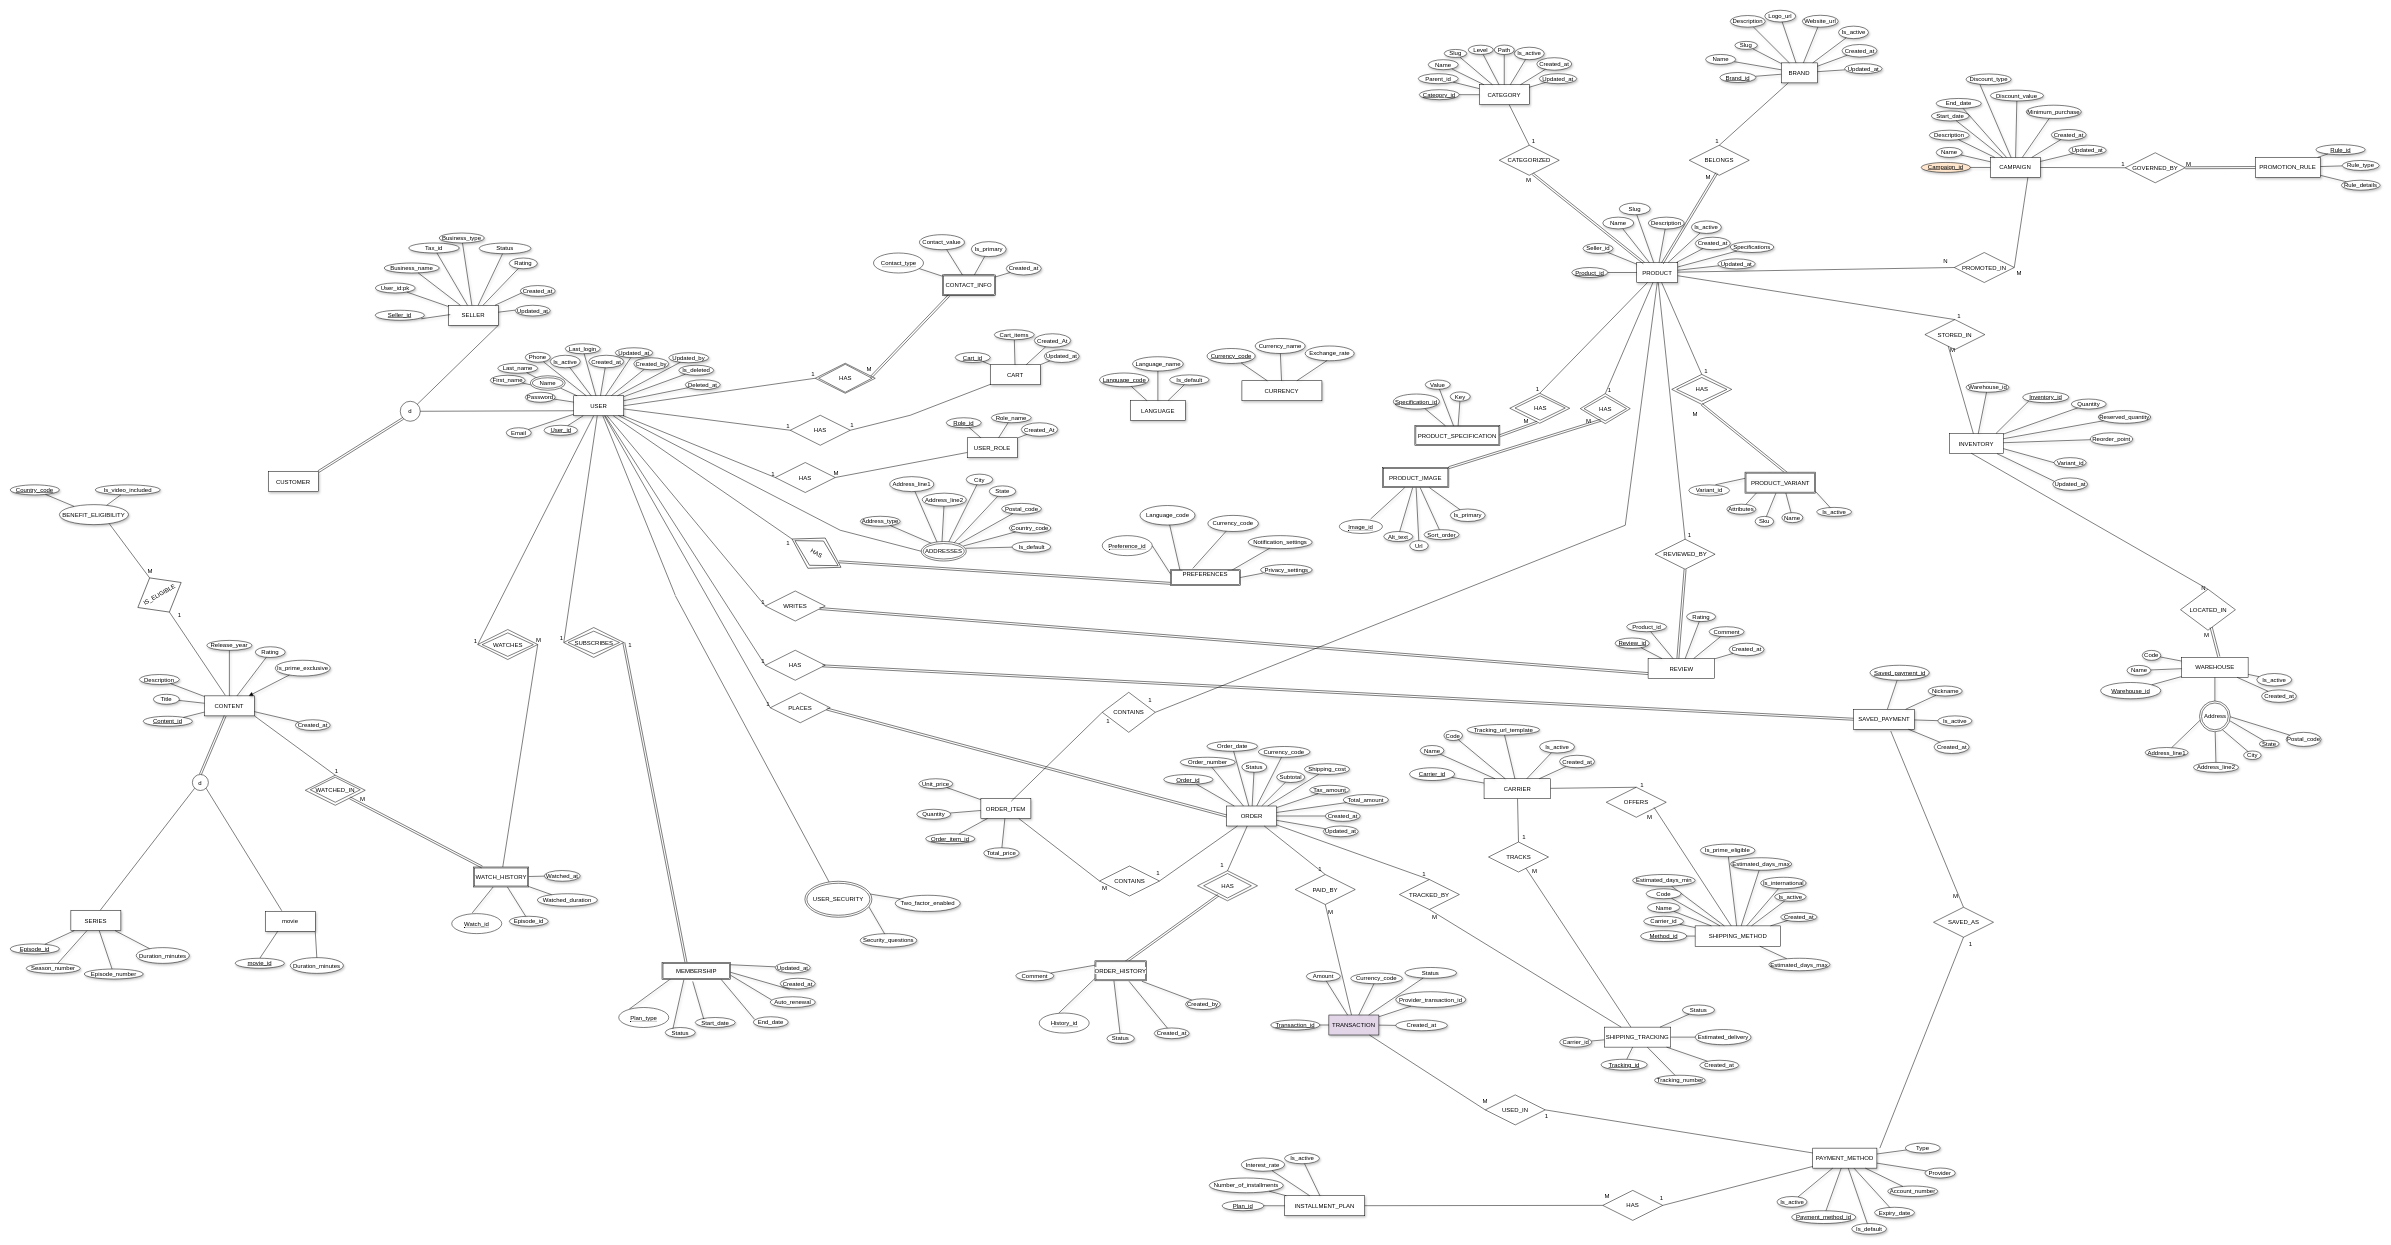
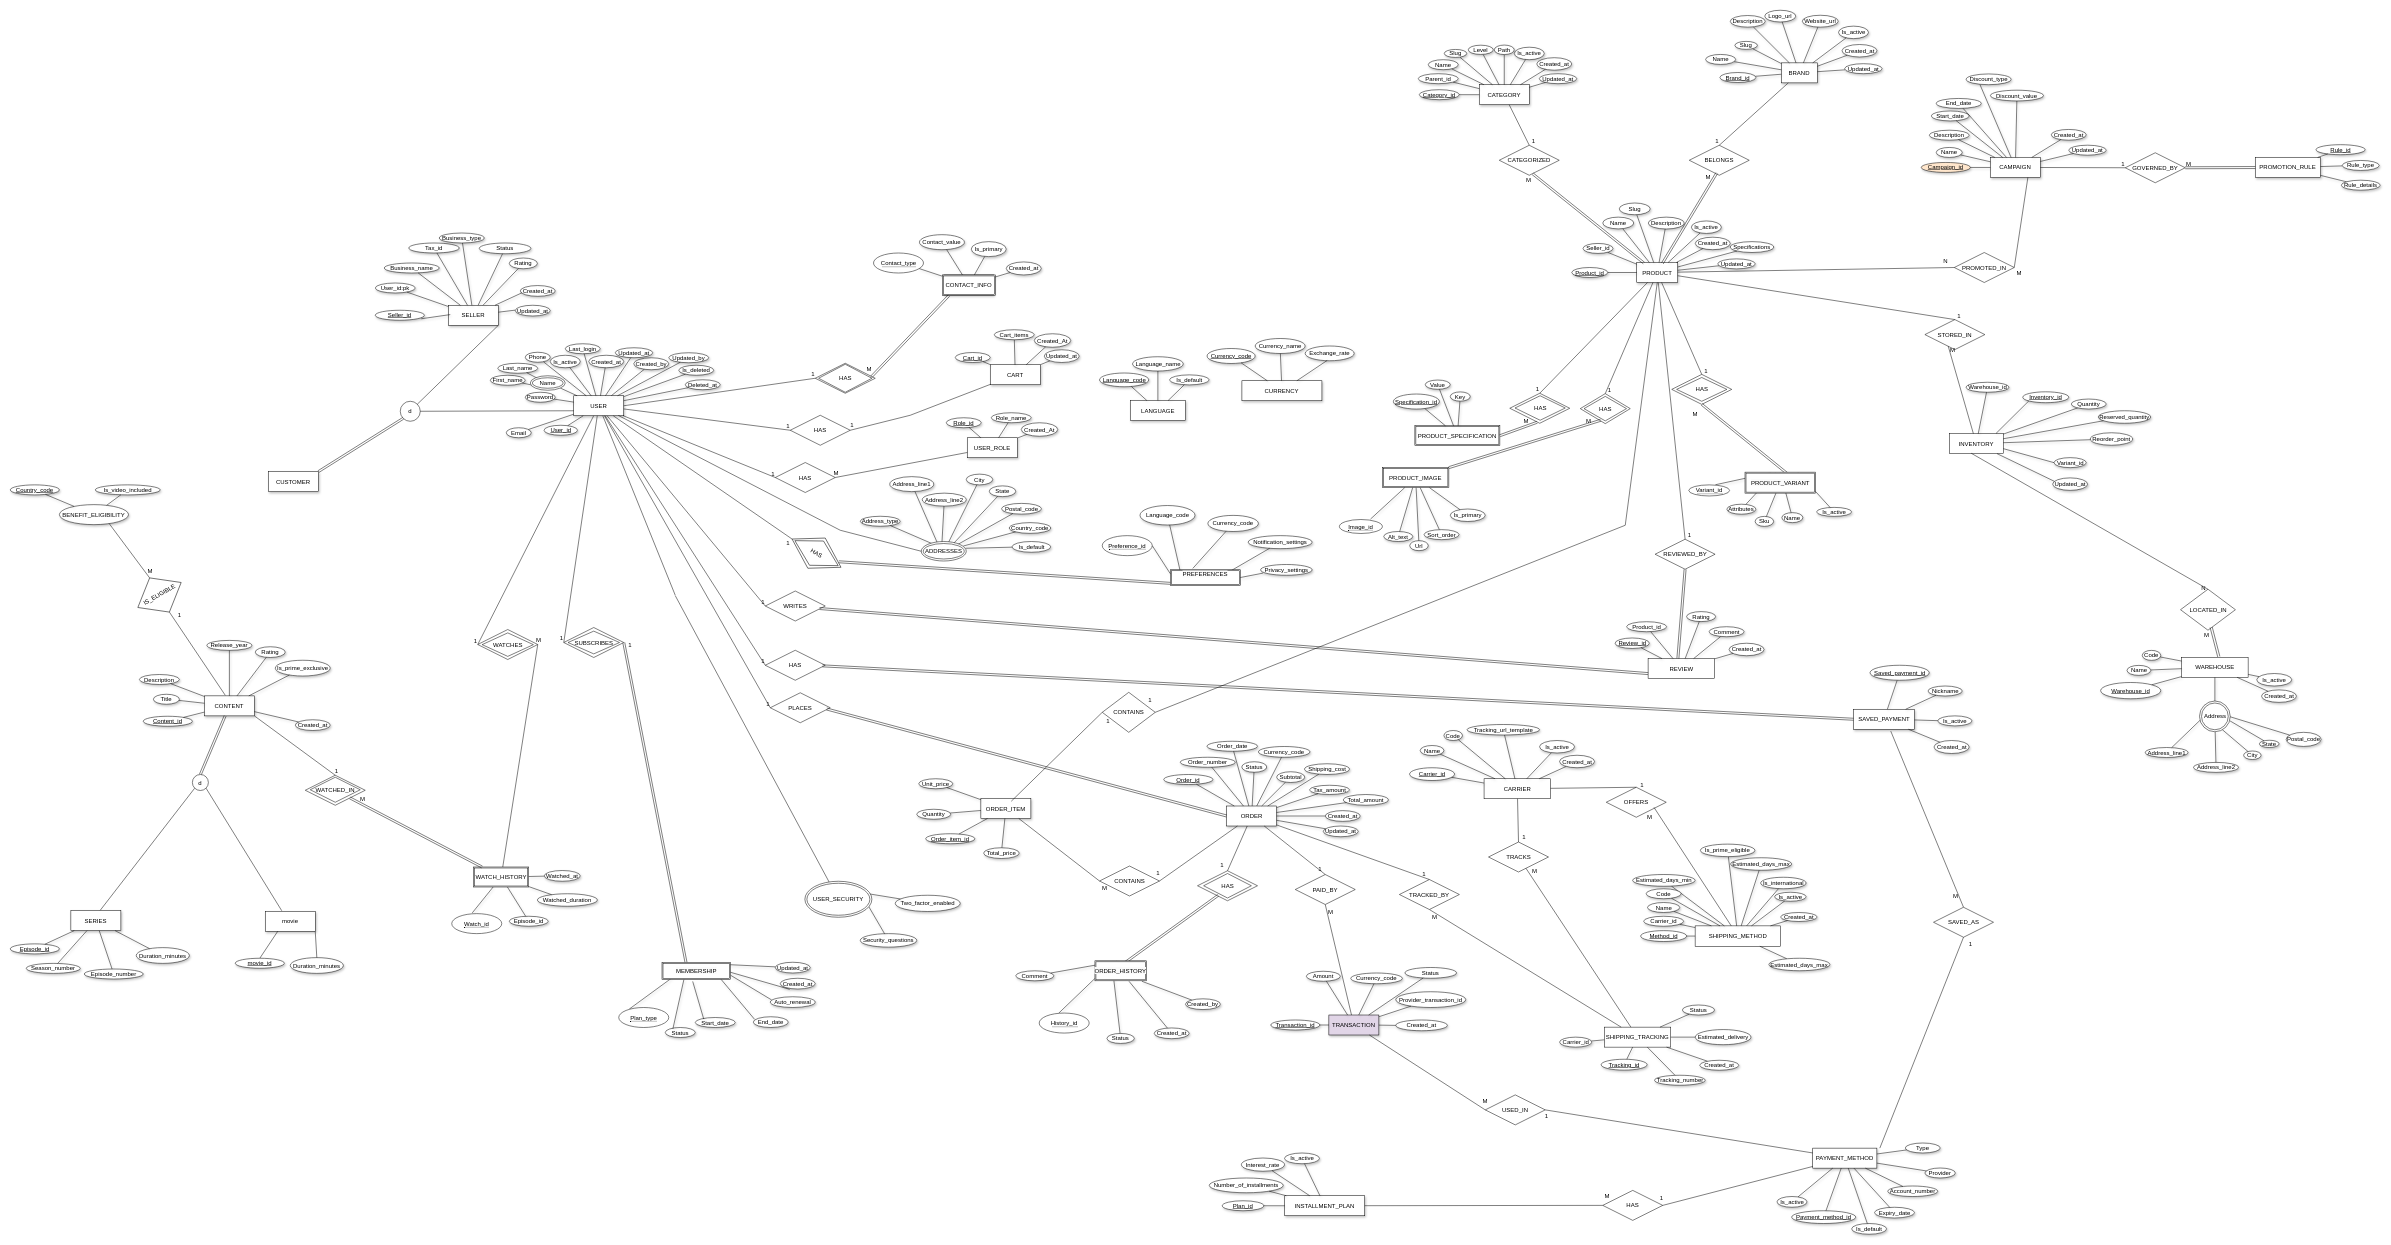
(2054, 112) -> none
(2036, 137) -> none
(253, 694) -> (252, 694)
